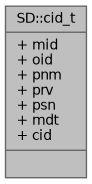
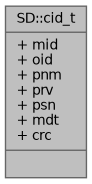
(34, 136) -> (34, 136)
